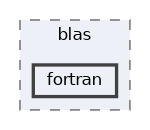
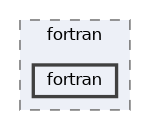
(75, 36) -> (75, 36)
